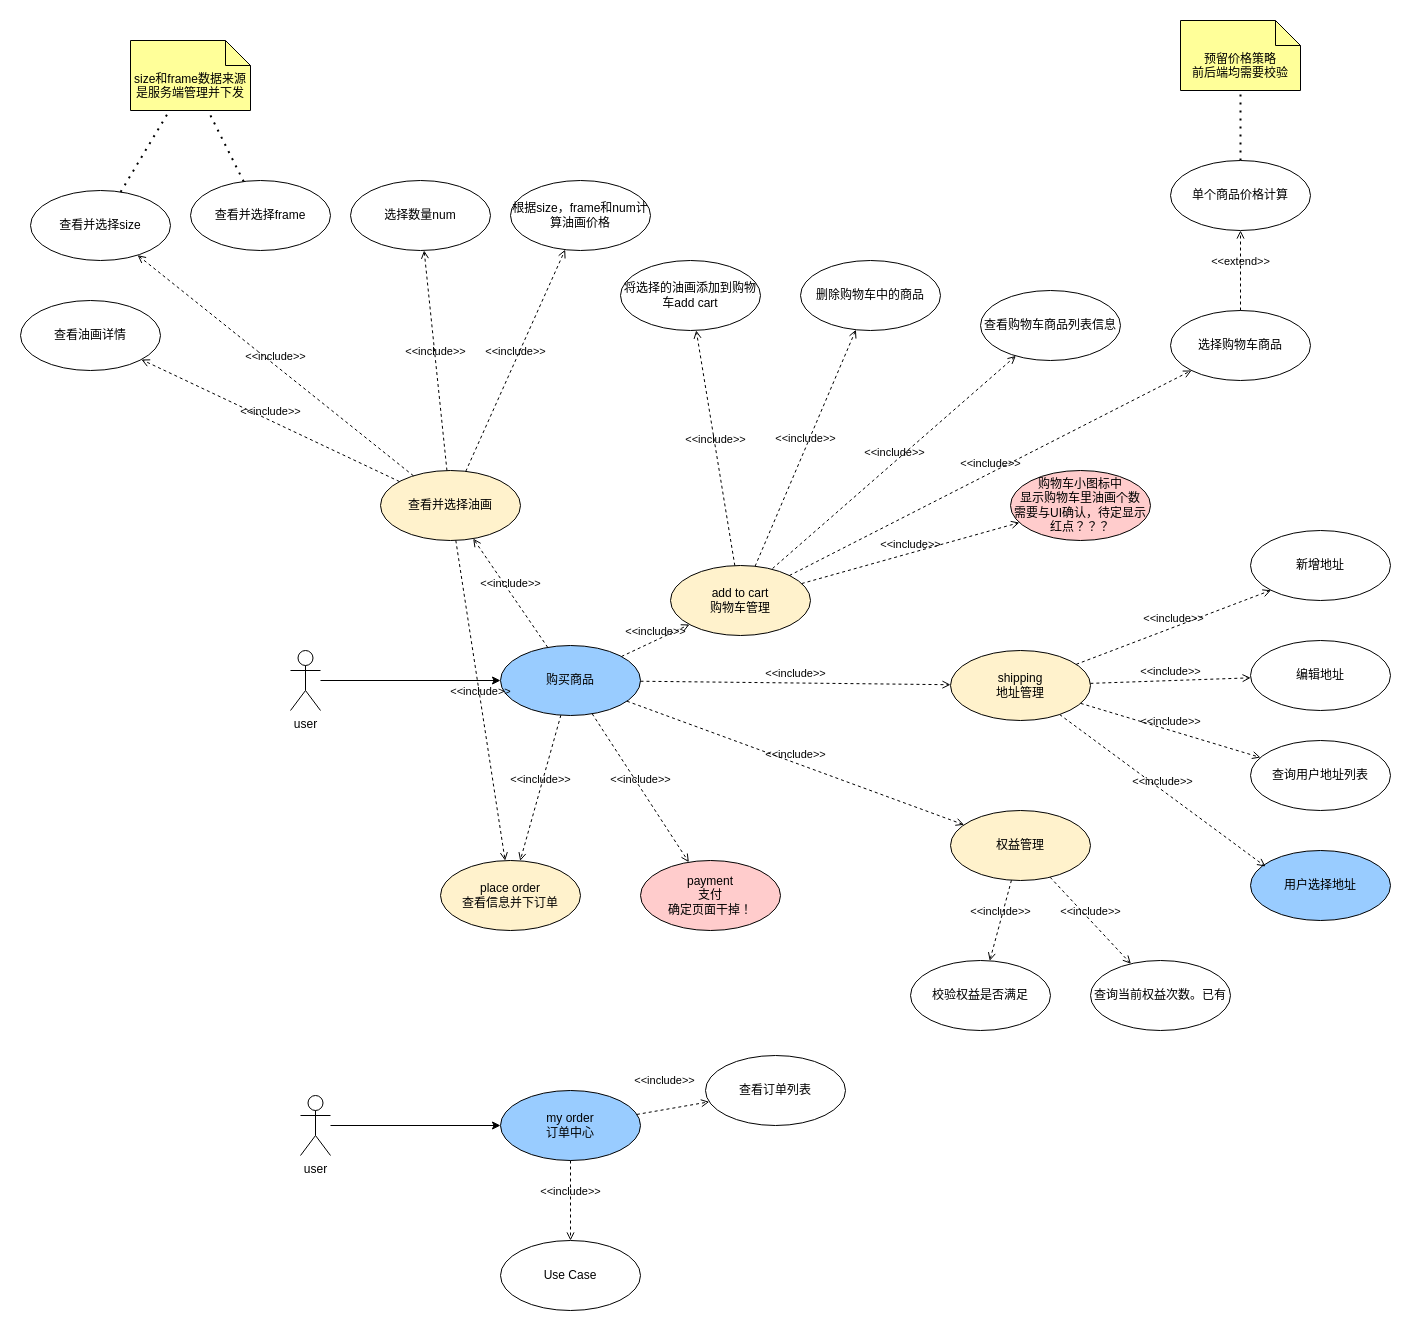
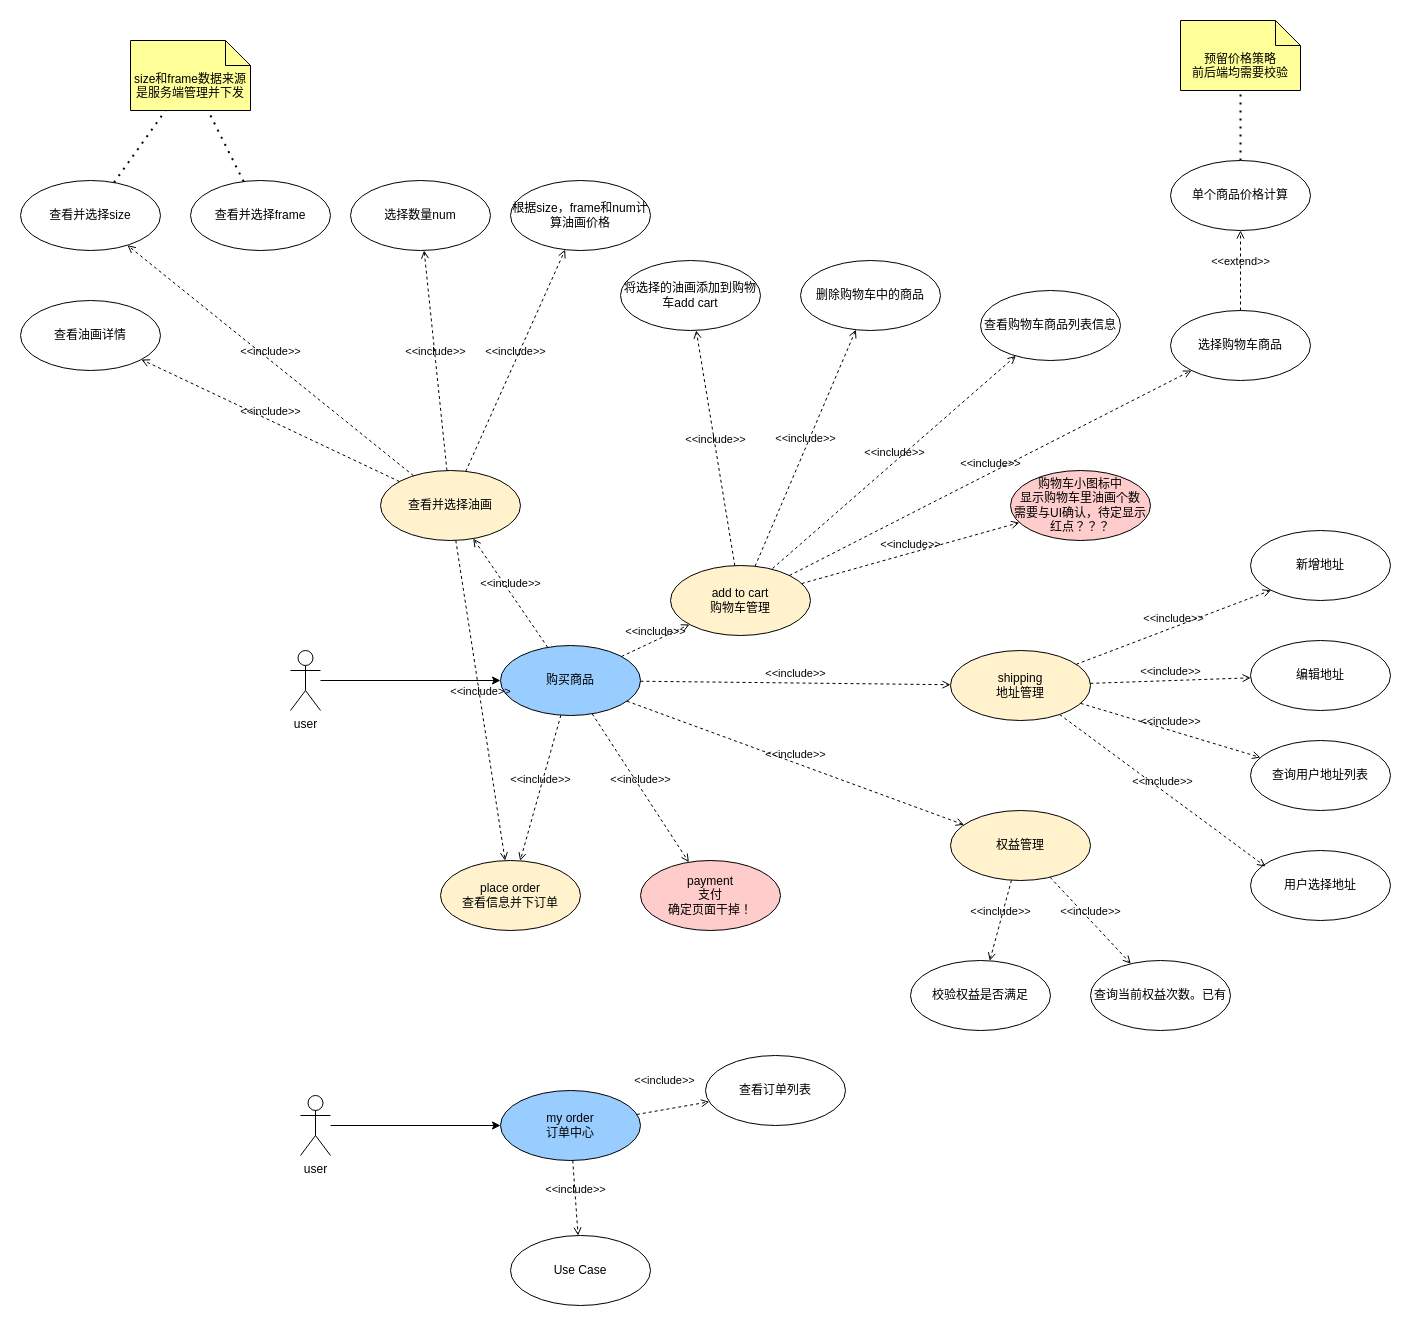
(101, 226) -> (91, 216)
(1321, 886) -> (1321, 886)
(571, 1276) -> (581, 1271)
